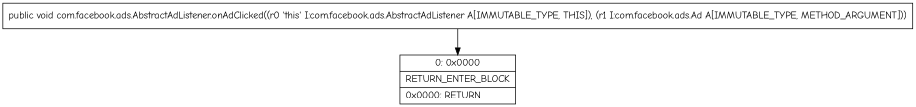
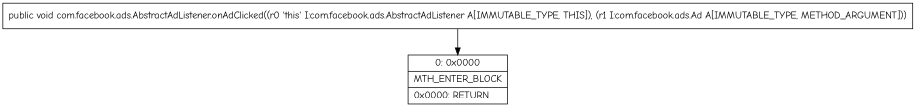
(458, 79) -> (458, 79)
